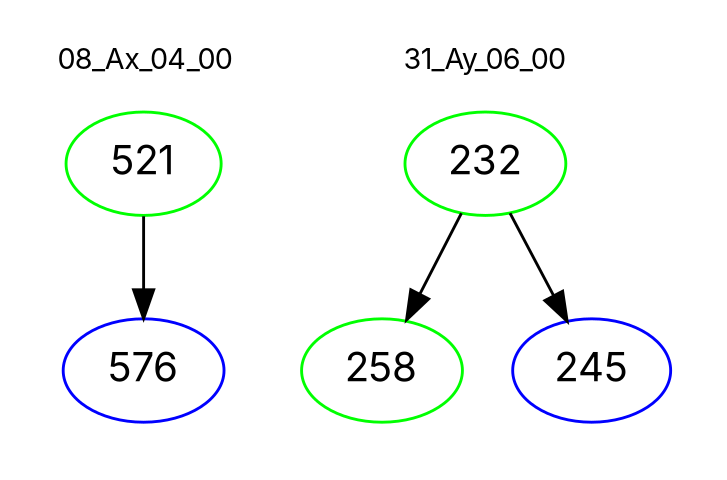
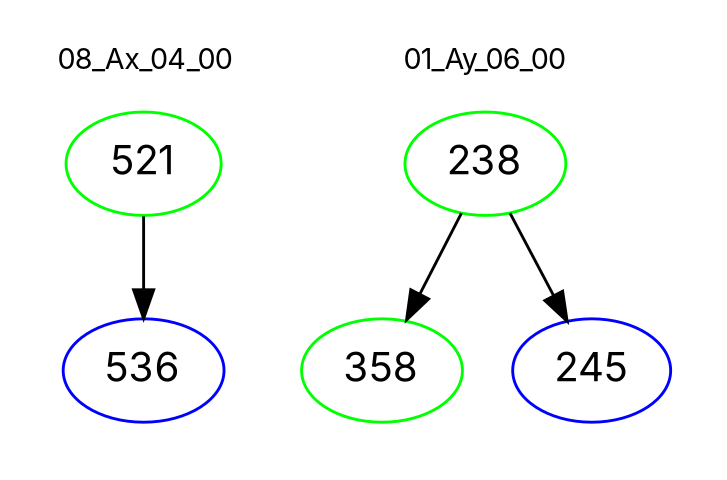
(485, 62) -> (485, 62)
(485, 164) -> (485, 164)
(144, 371) -> (144, 371)
(382, 371) -> (382, 371)
